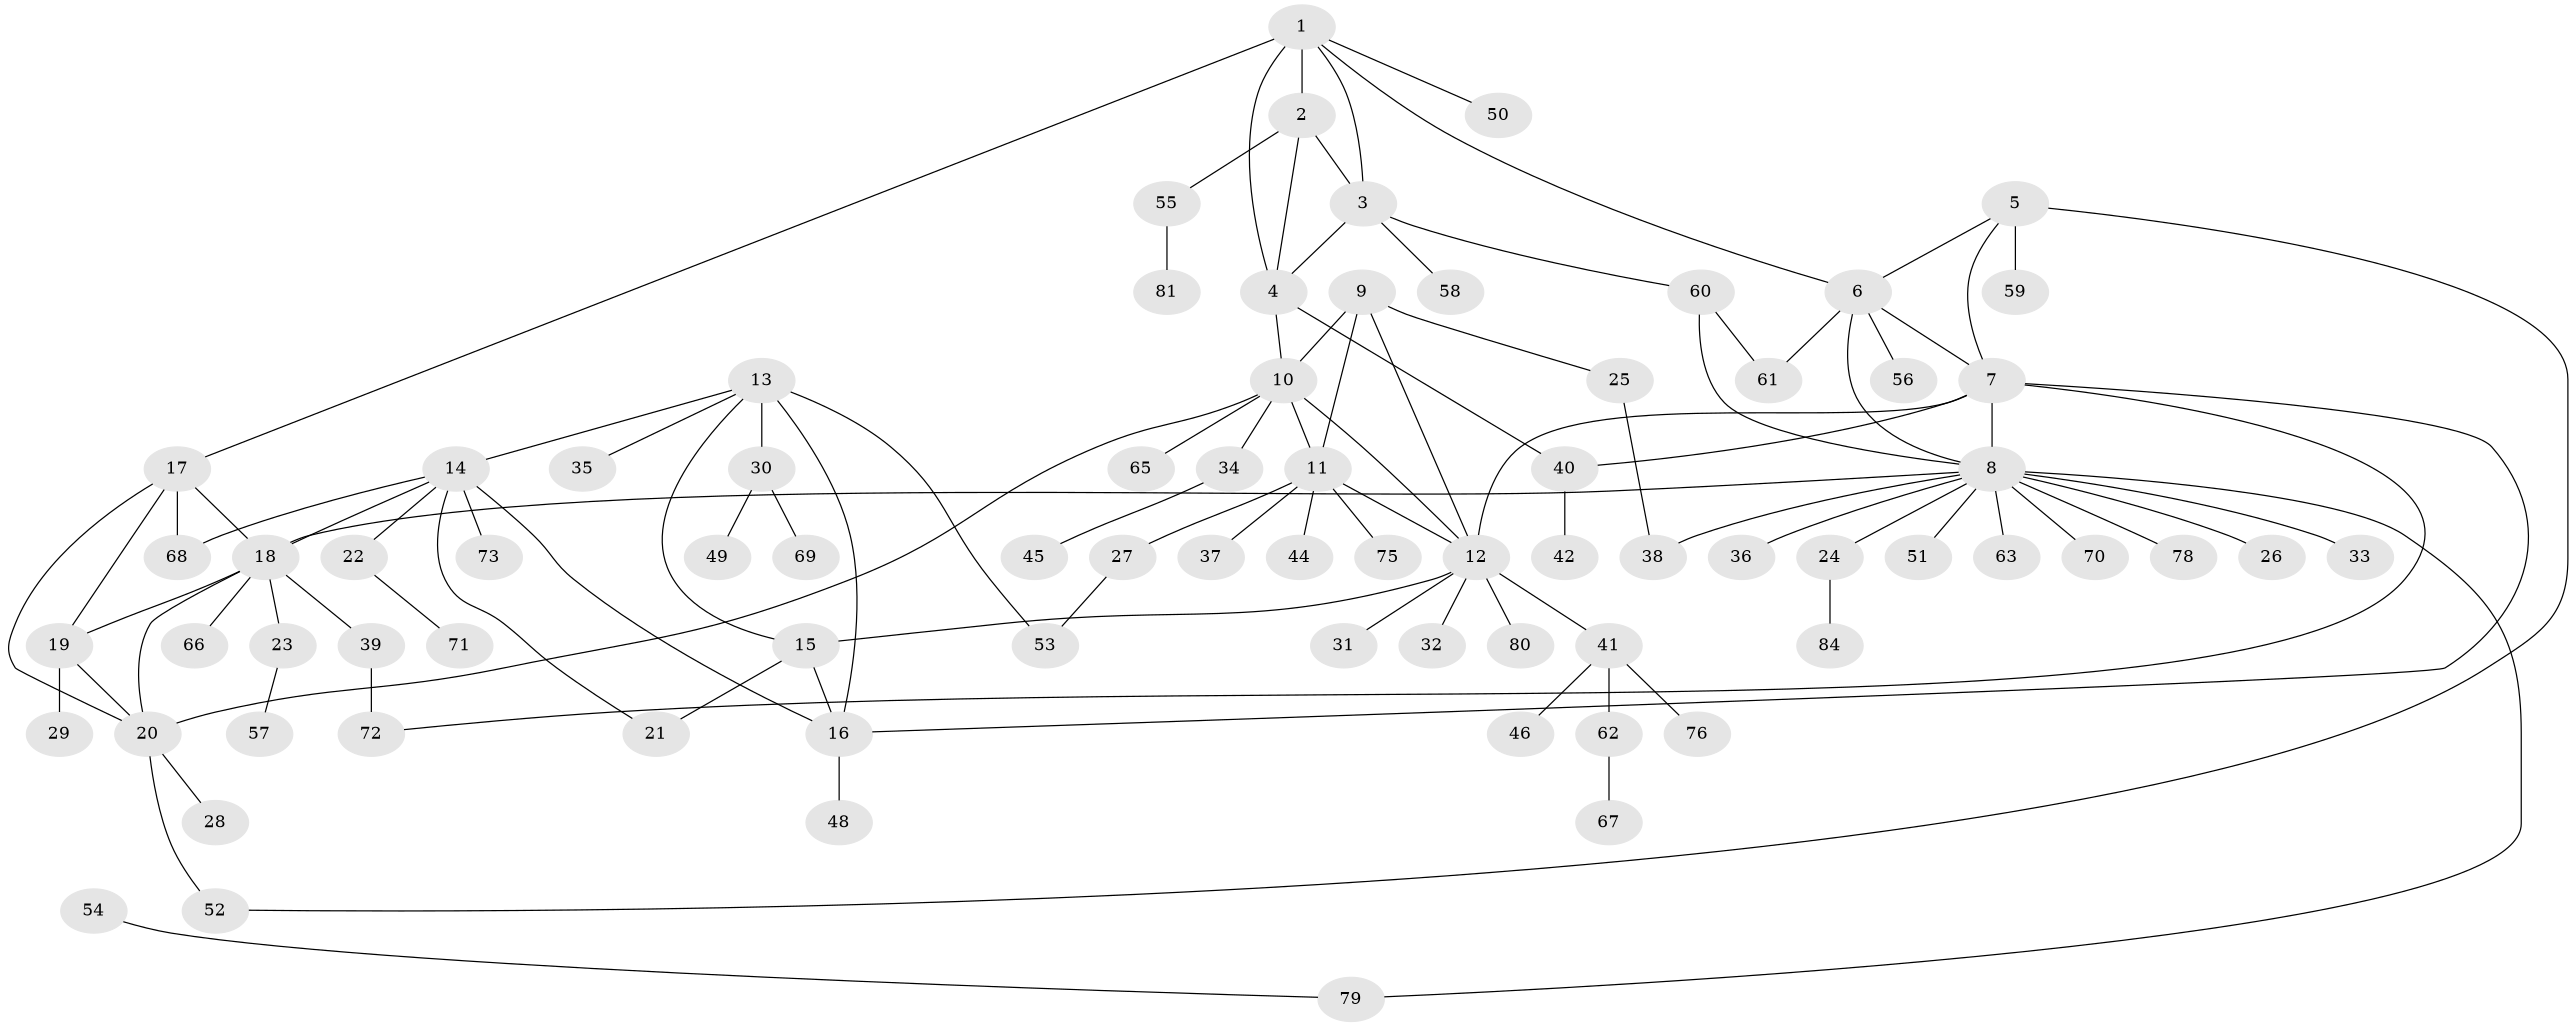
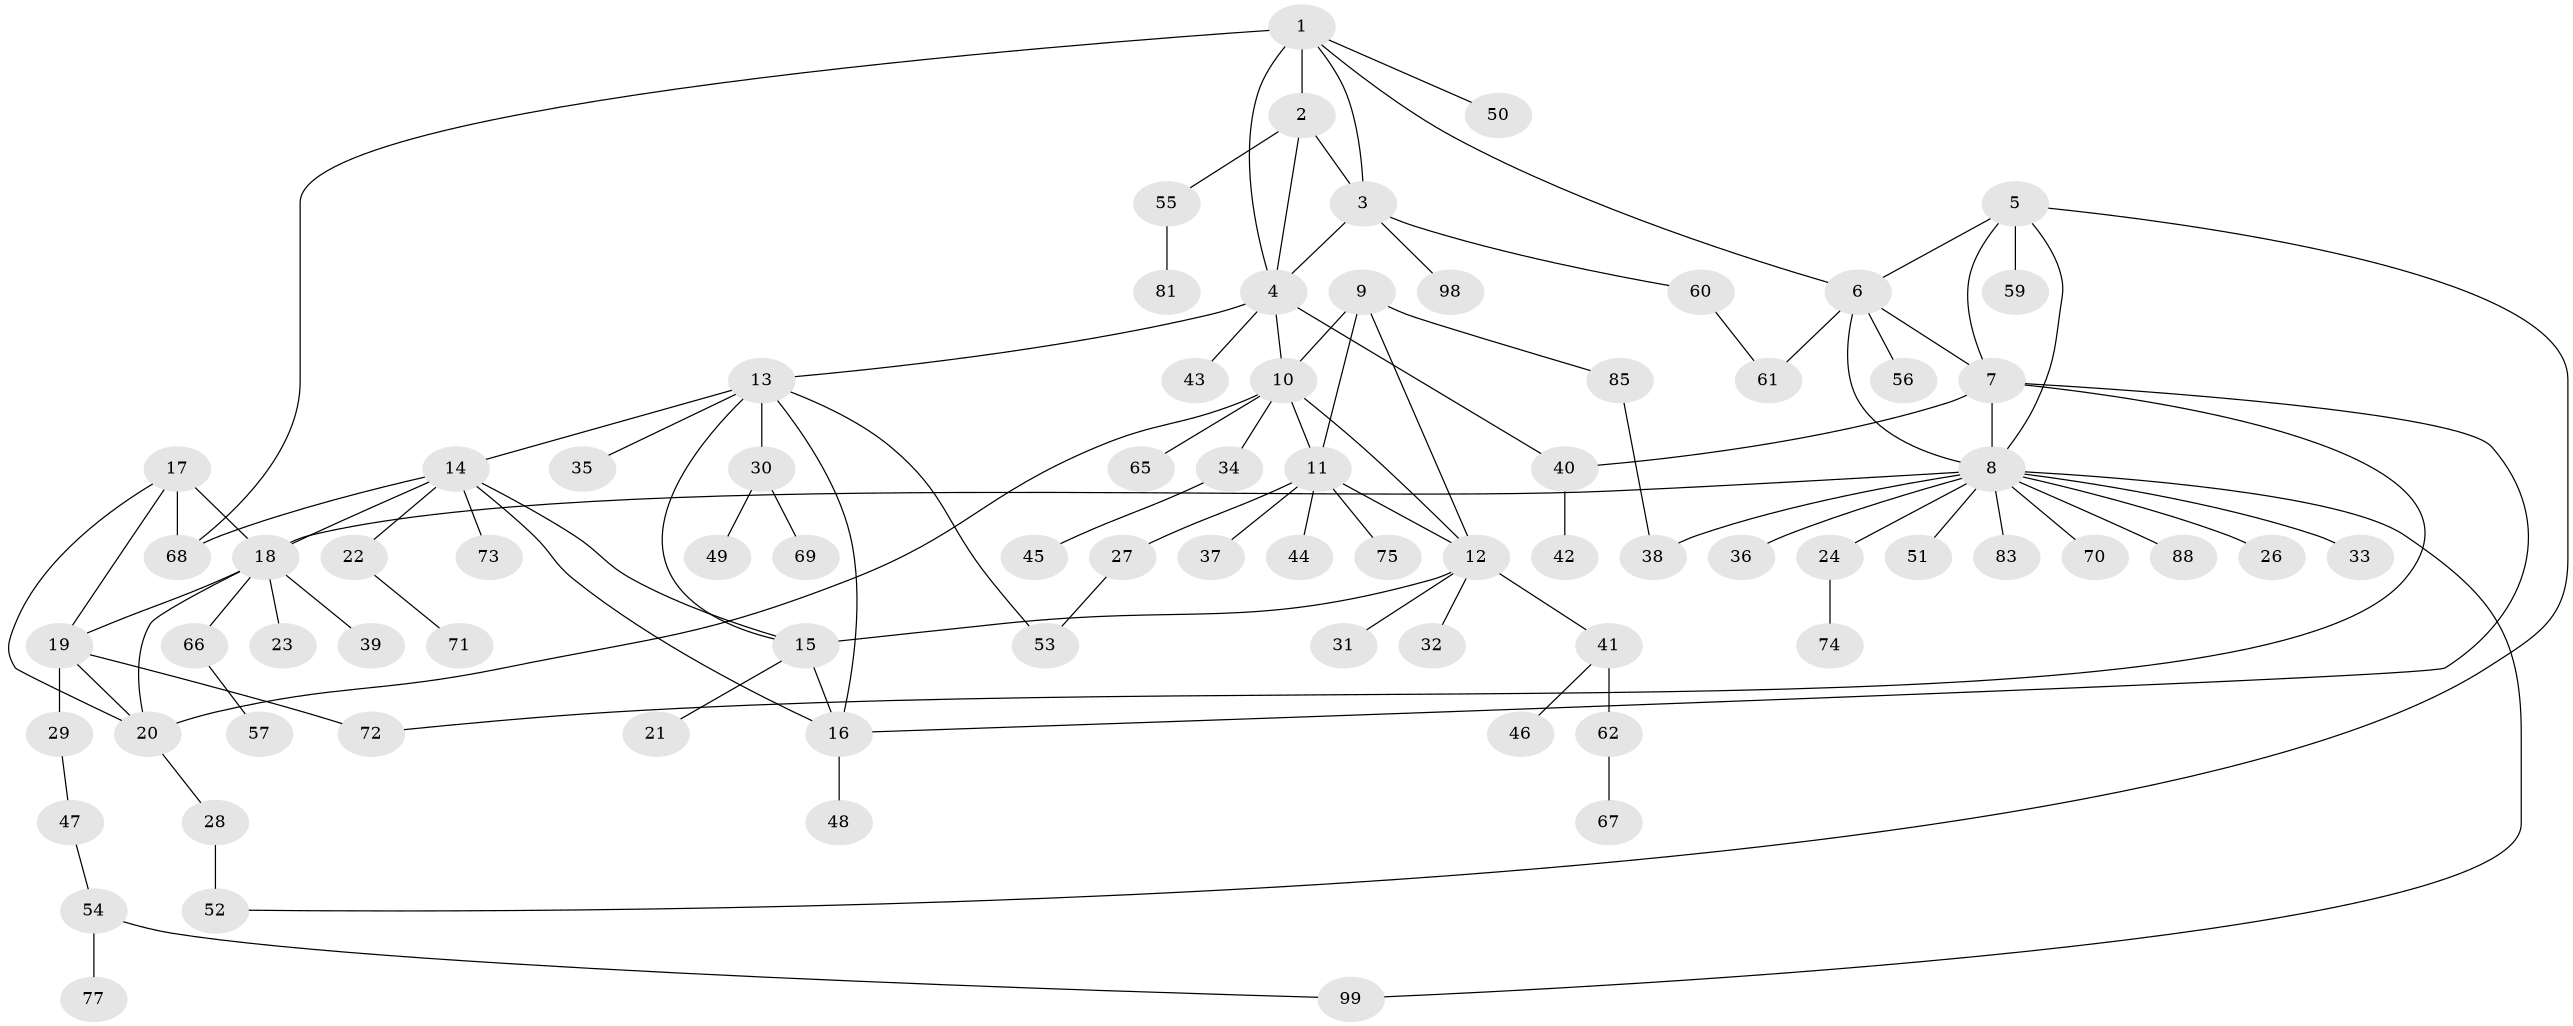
(740, 248) -> (588, 103)
(1451, 292) -> (1451, 292)
none -> (1022, 350)
none -> (1195, 381)
(1620, 381) -> (1620, 381)
(1692, 414) -> none
(1785, 431) -> (2056, 338)
(2007, 557) -> (2007, 557)
(2184, 557) -> (2184, 557)
(501, 622) -> (622, 573)
(1521, 646) -> none
(1830, 646) -> (1830, 646)
(271, 690) -> (220, 680)
(371, 696) -> (210, 686)
(1697, 734) -> none
none -> (71, 823)
(165, 827) -> (215, 867)
none -> (94, 999)
(1351, 999) -> (1351, 999)
